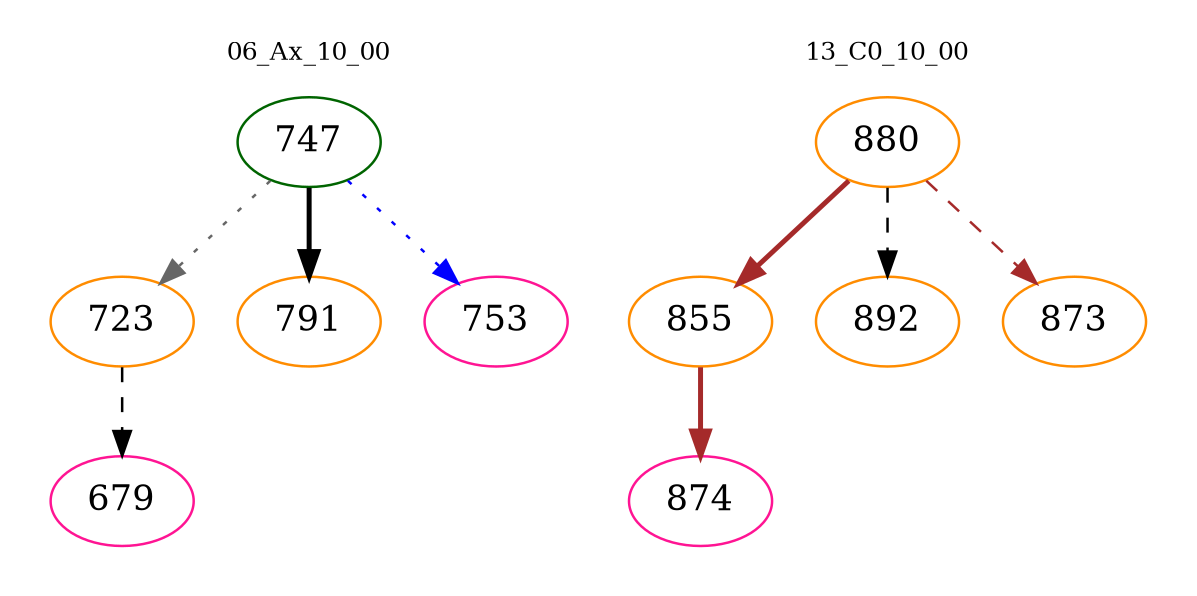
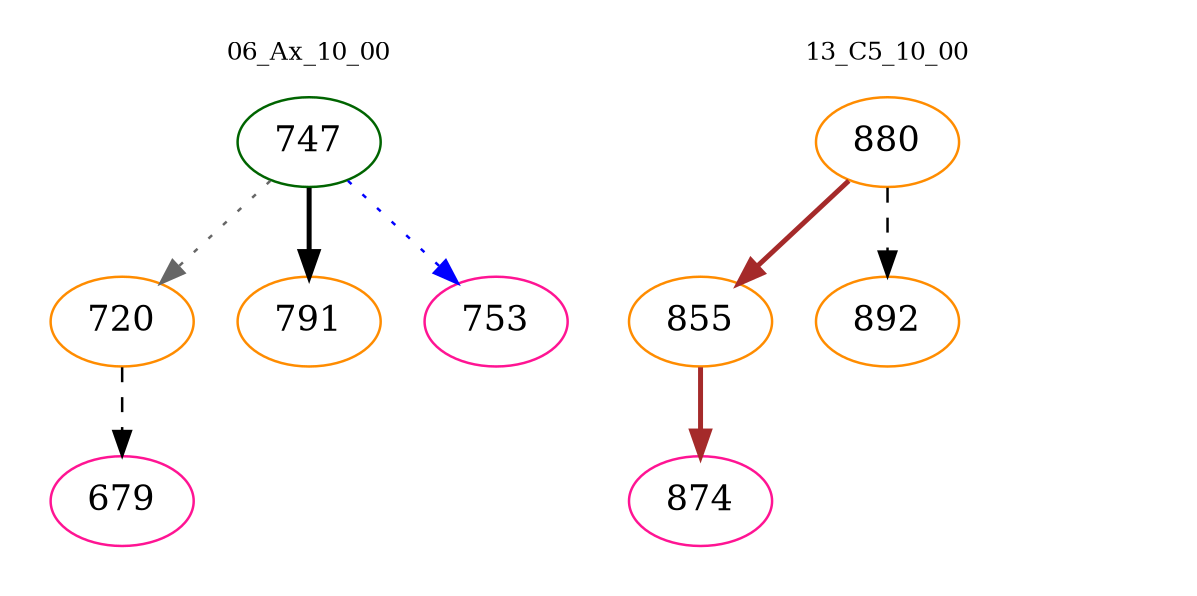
(888, 54) -> (888, 54)
(122, 322) -> (122, 322)
(1075, 322) -> none
